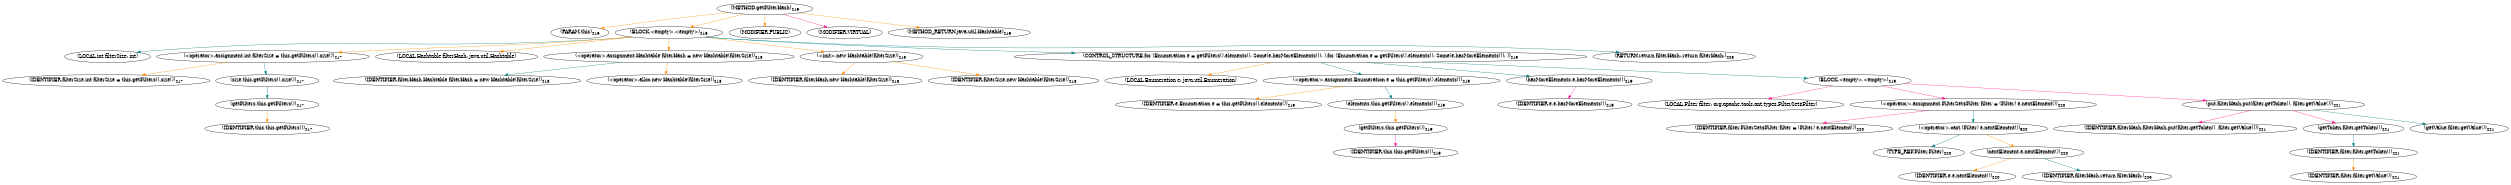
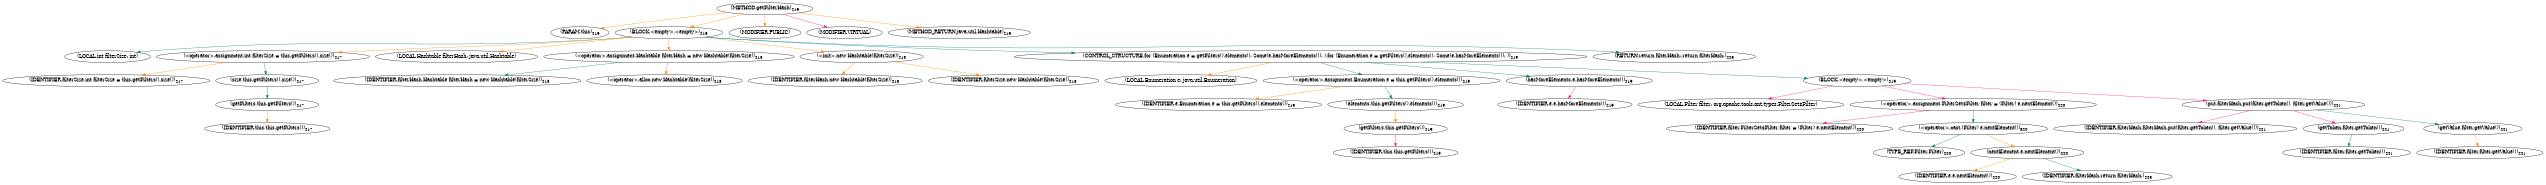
(2354, 163) -> (2476, 139)
